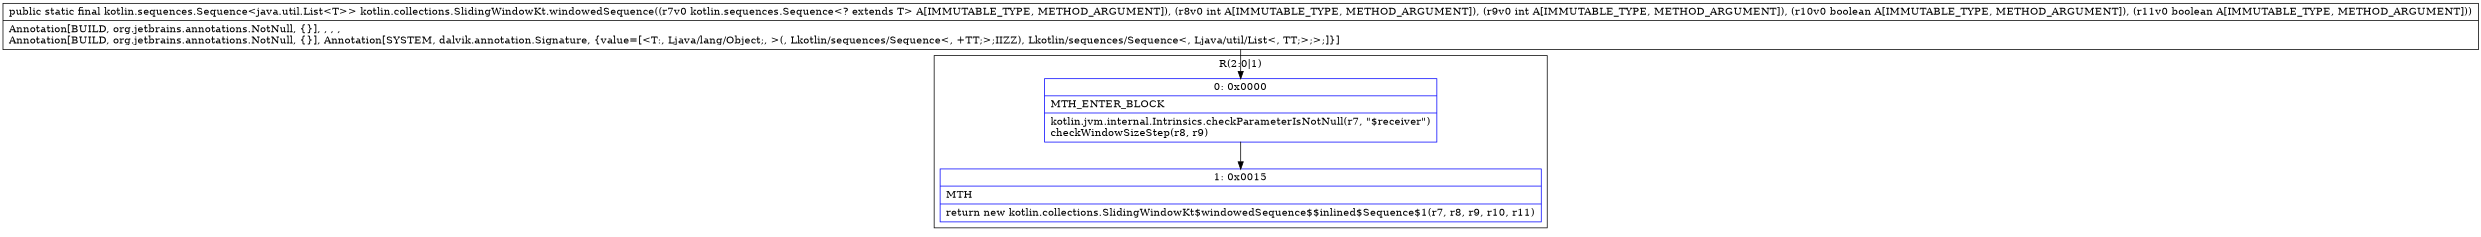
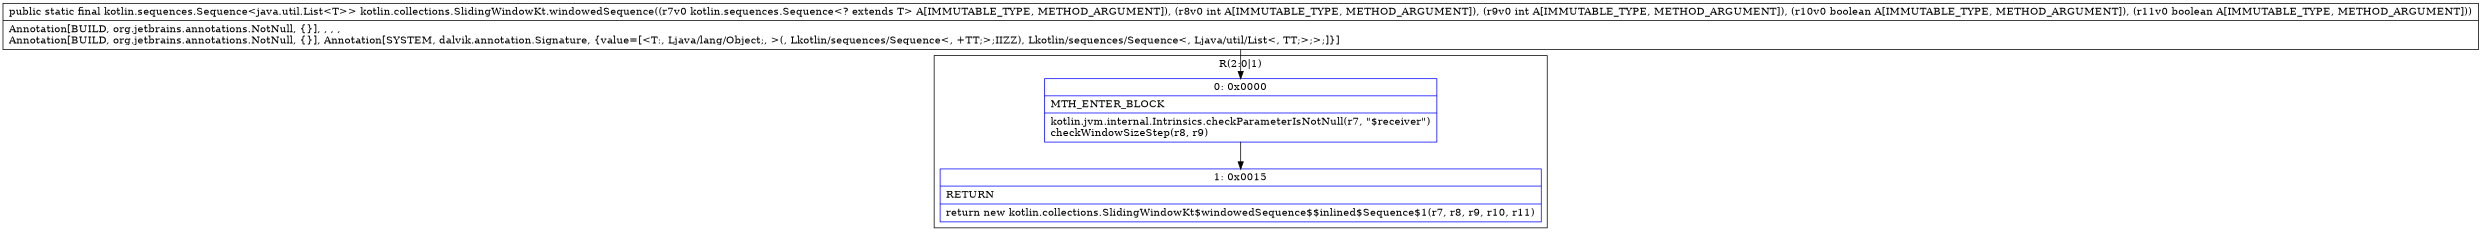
(960, 195) -> (970, 195)
